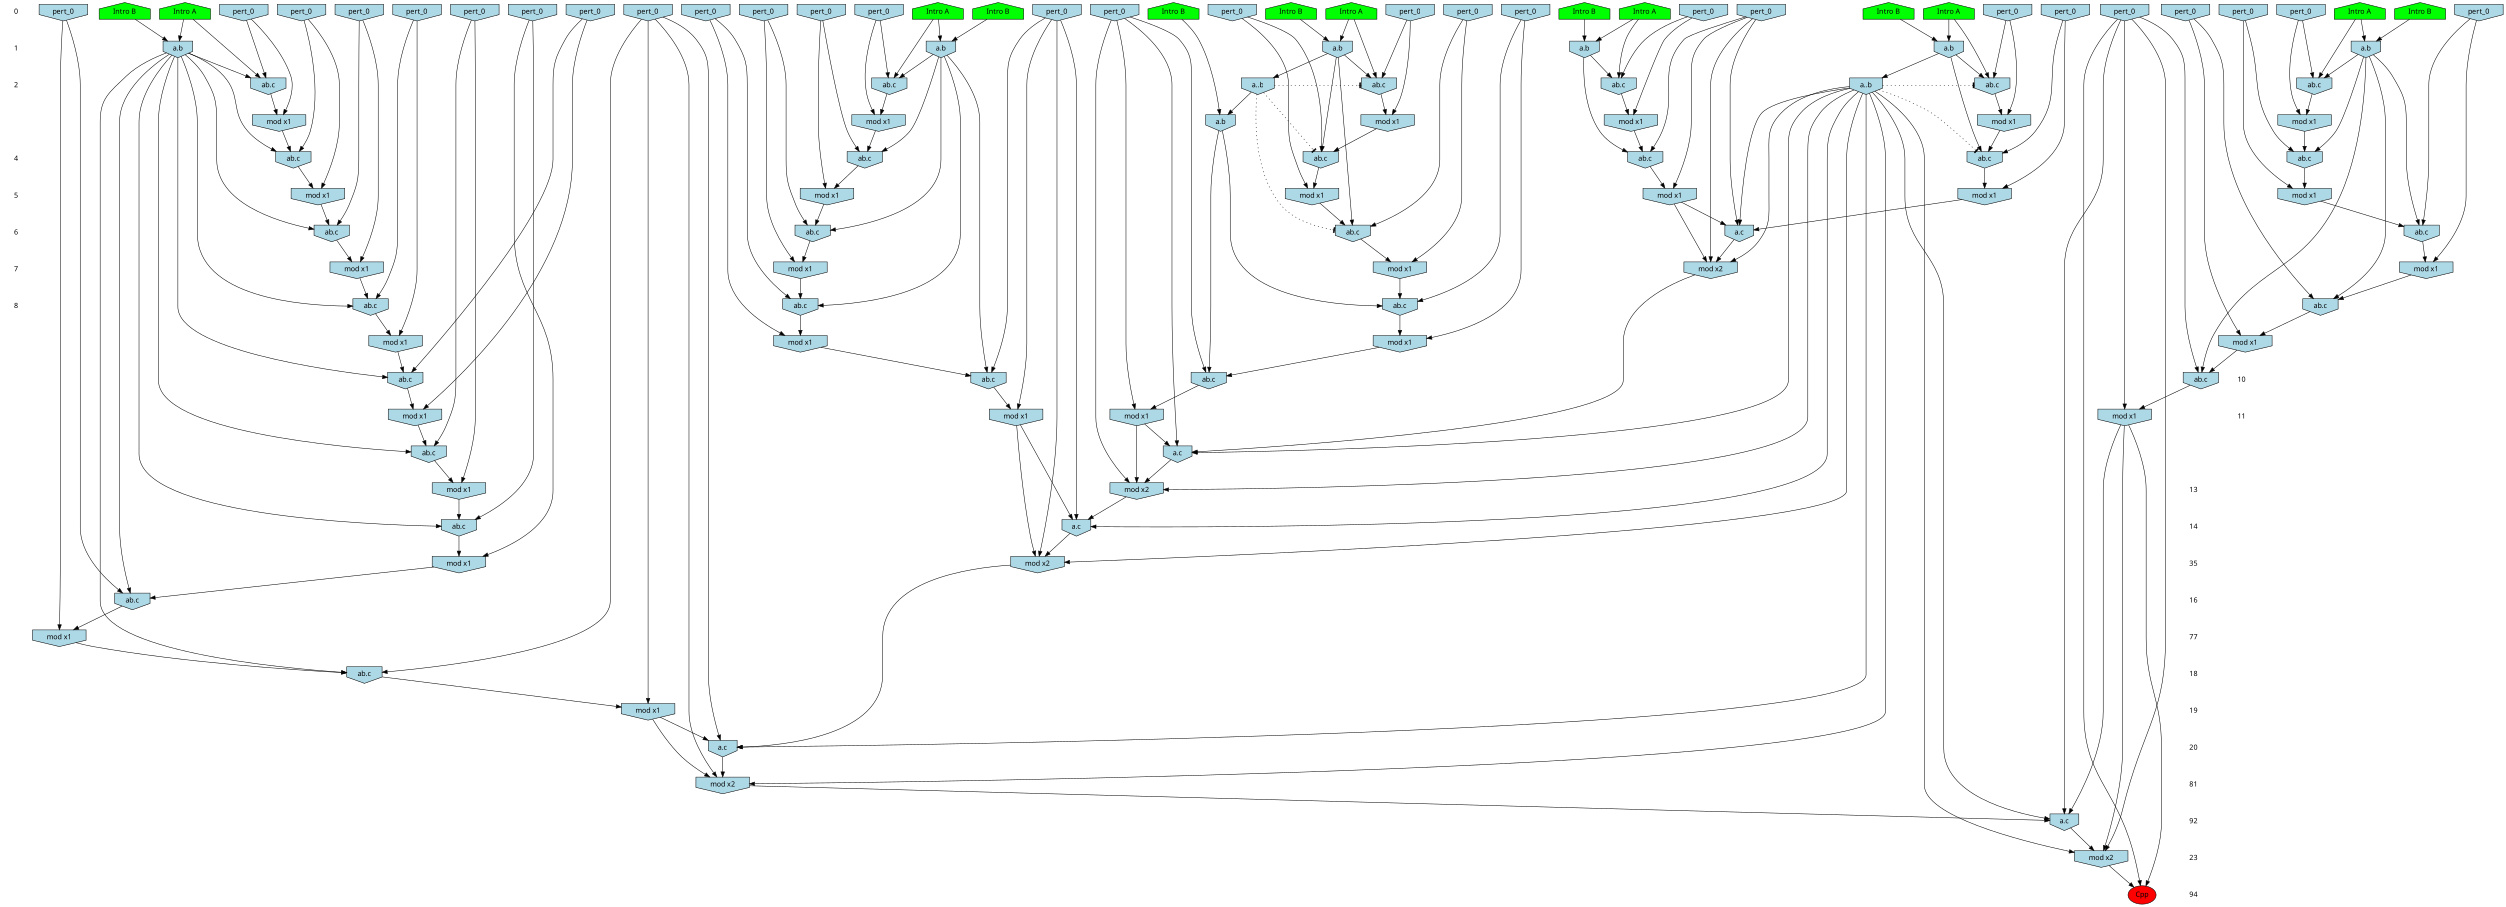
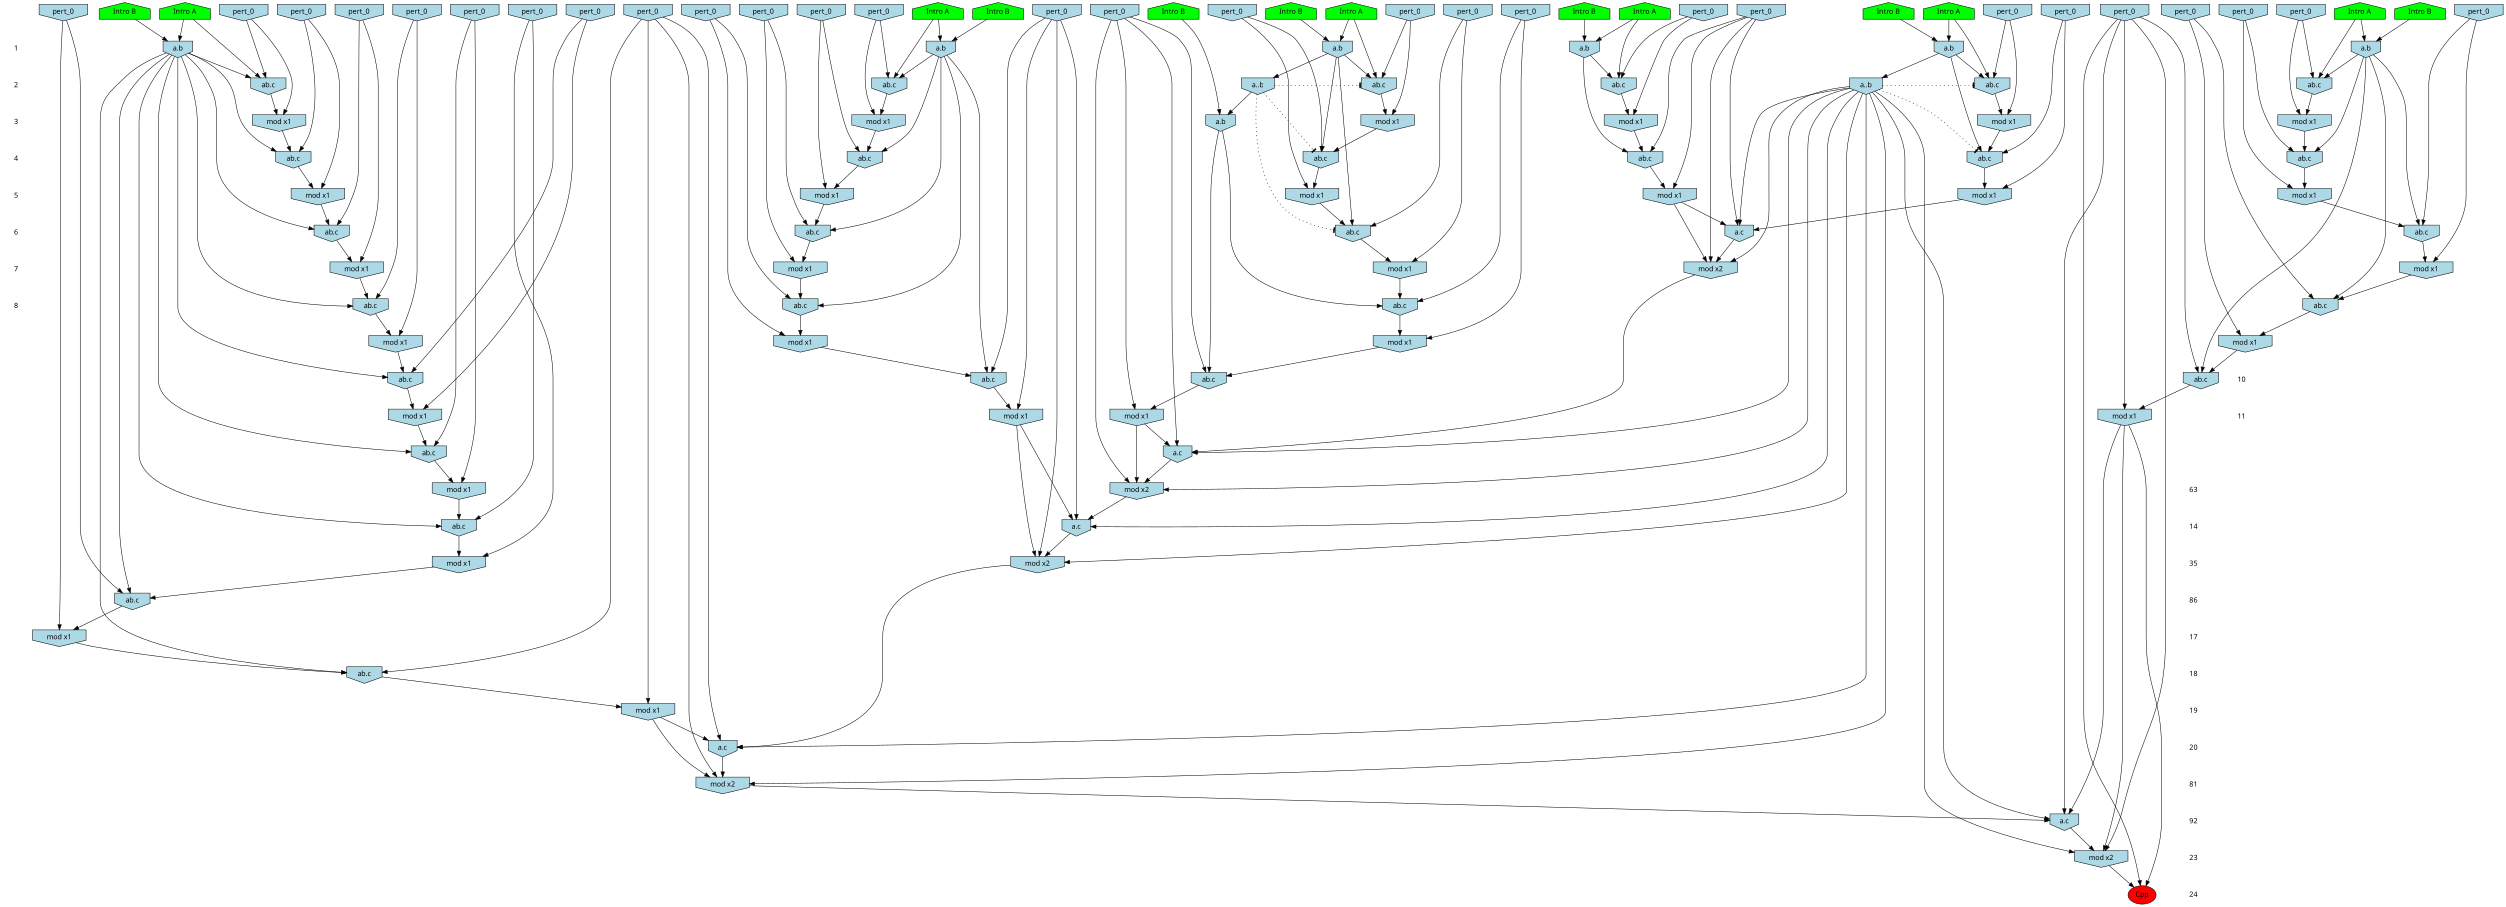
(16, 12) -> none
none -> (16, 122)
(2194, 490) -> (2194, 490)
(2194, 601) -> (2194, 601)
(2194, 637) -> (2194, 637)
(2194, 895) -> (2194, 895)
